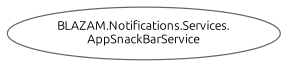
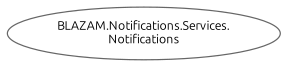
(144, 33) -> (144, 33)
